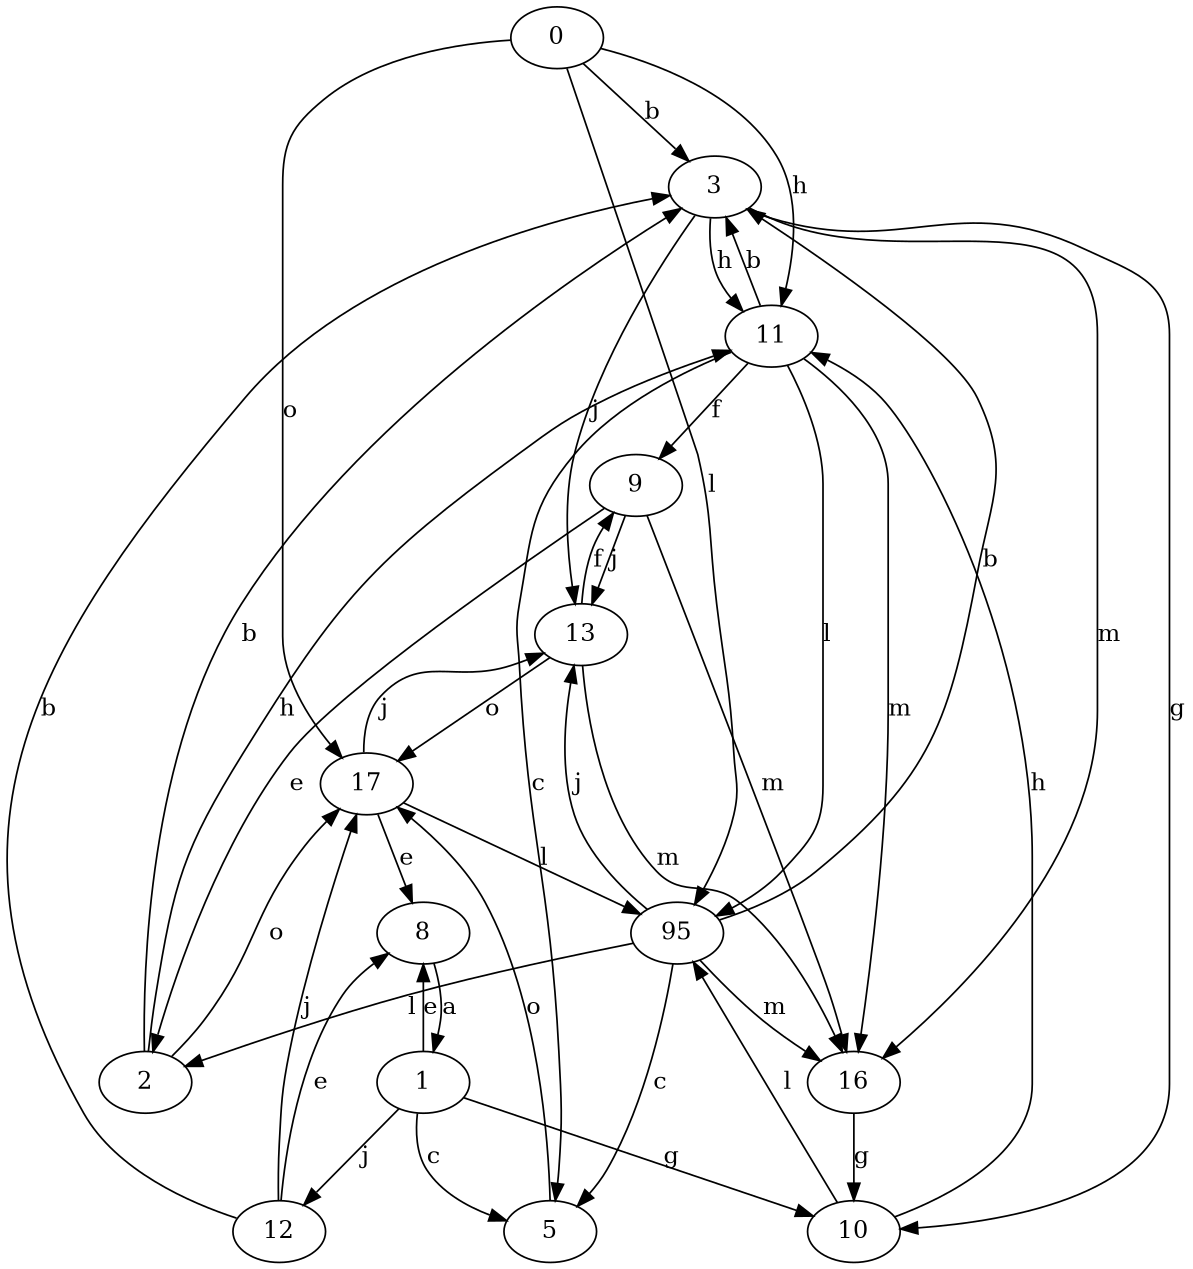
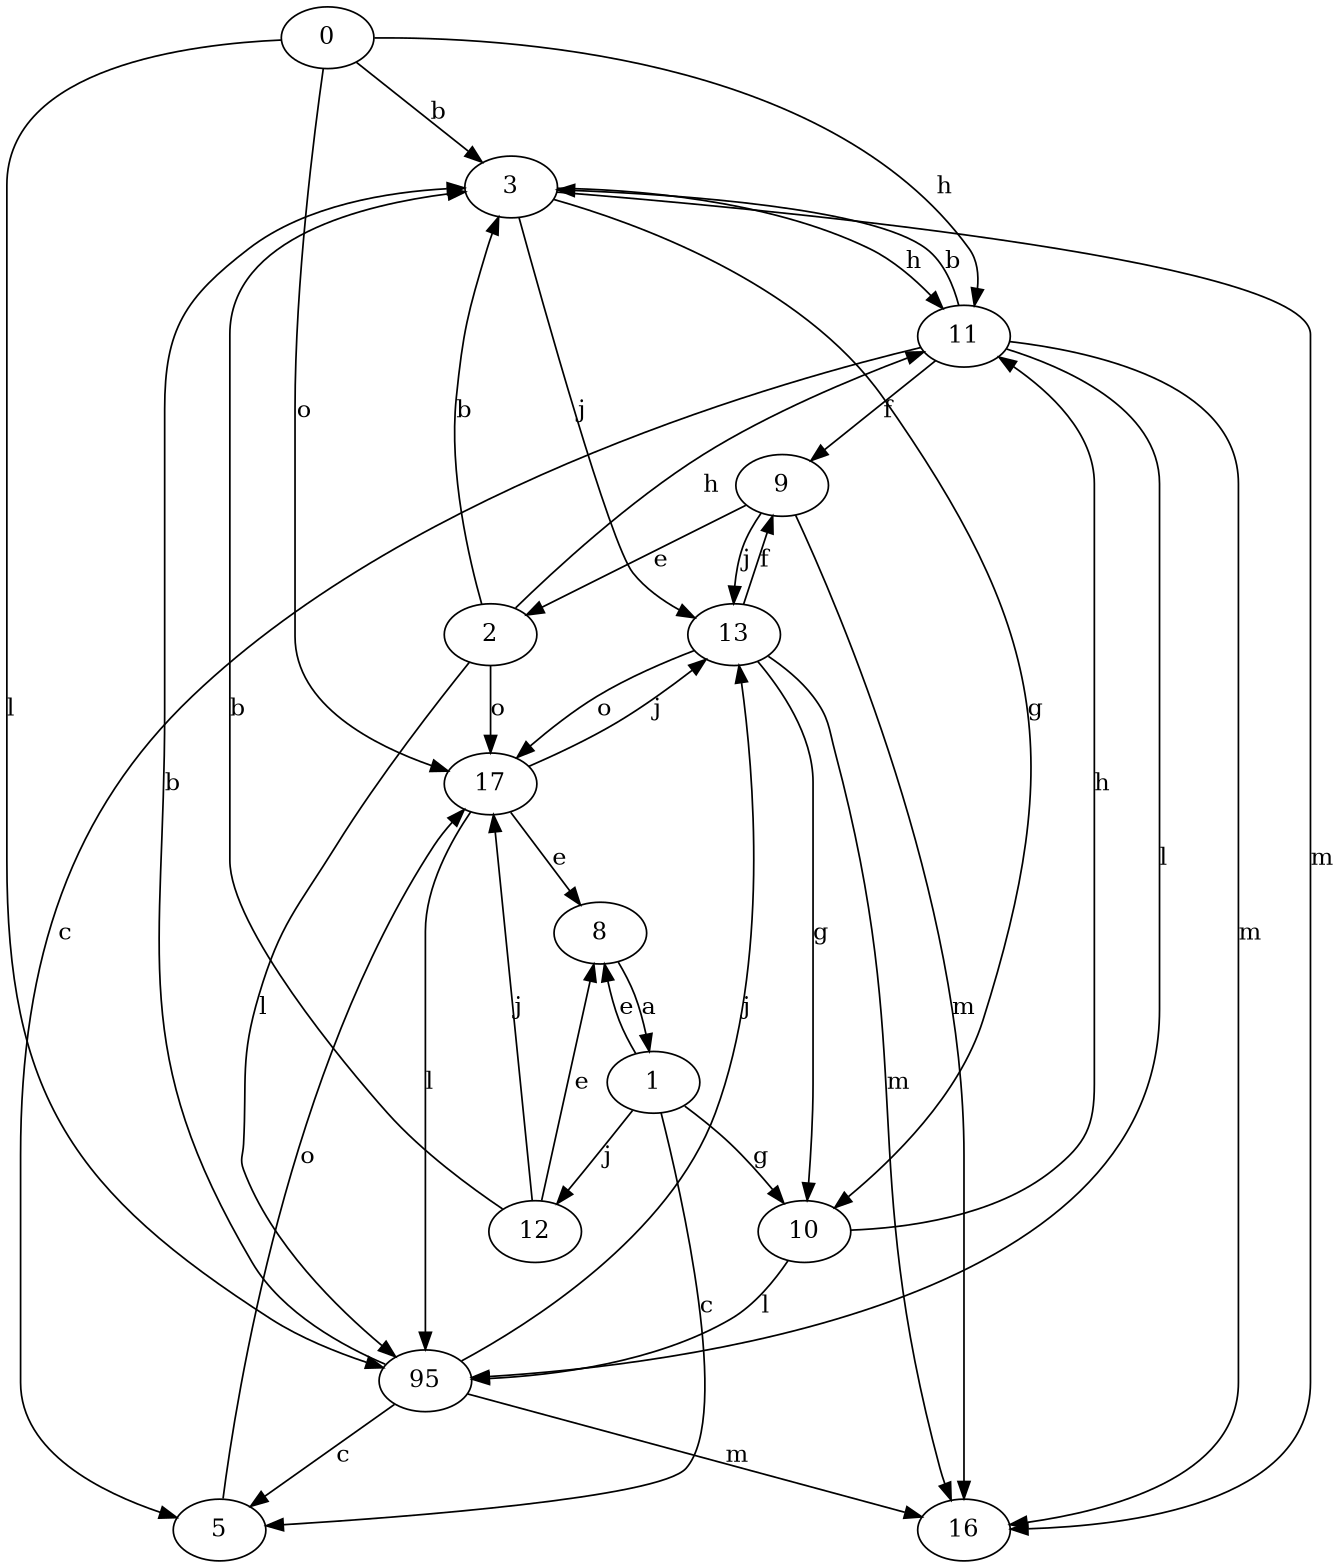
(404, 996) -> (258, 998)
(854, 1148) -> (813, 915)
